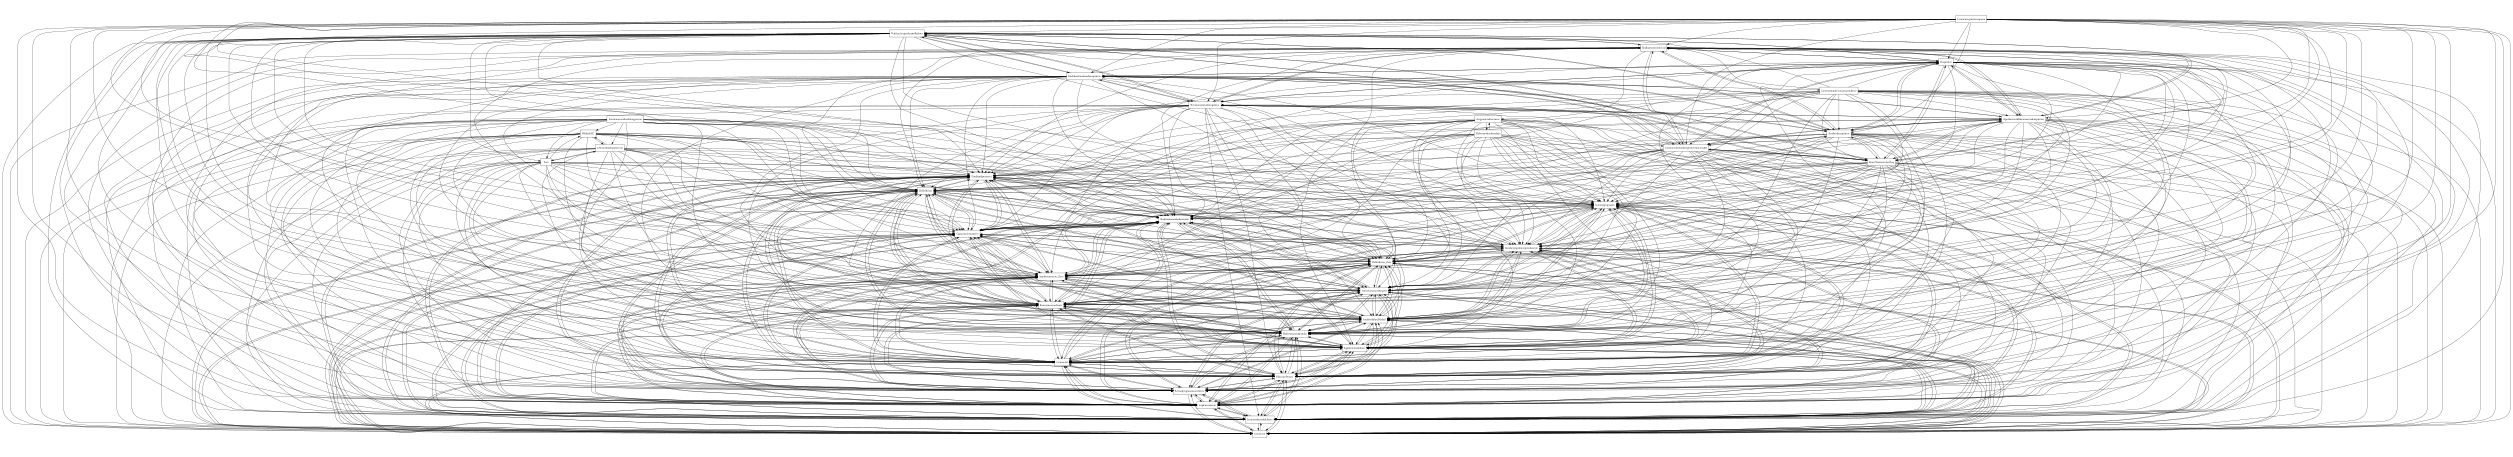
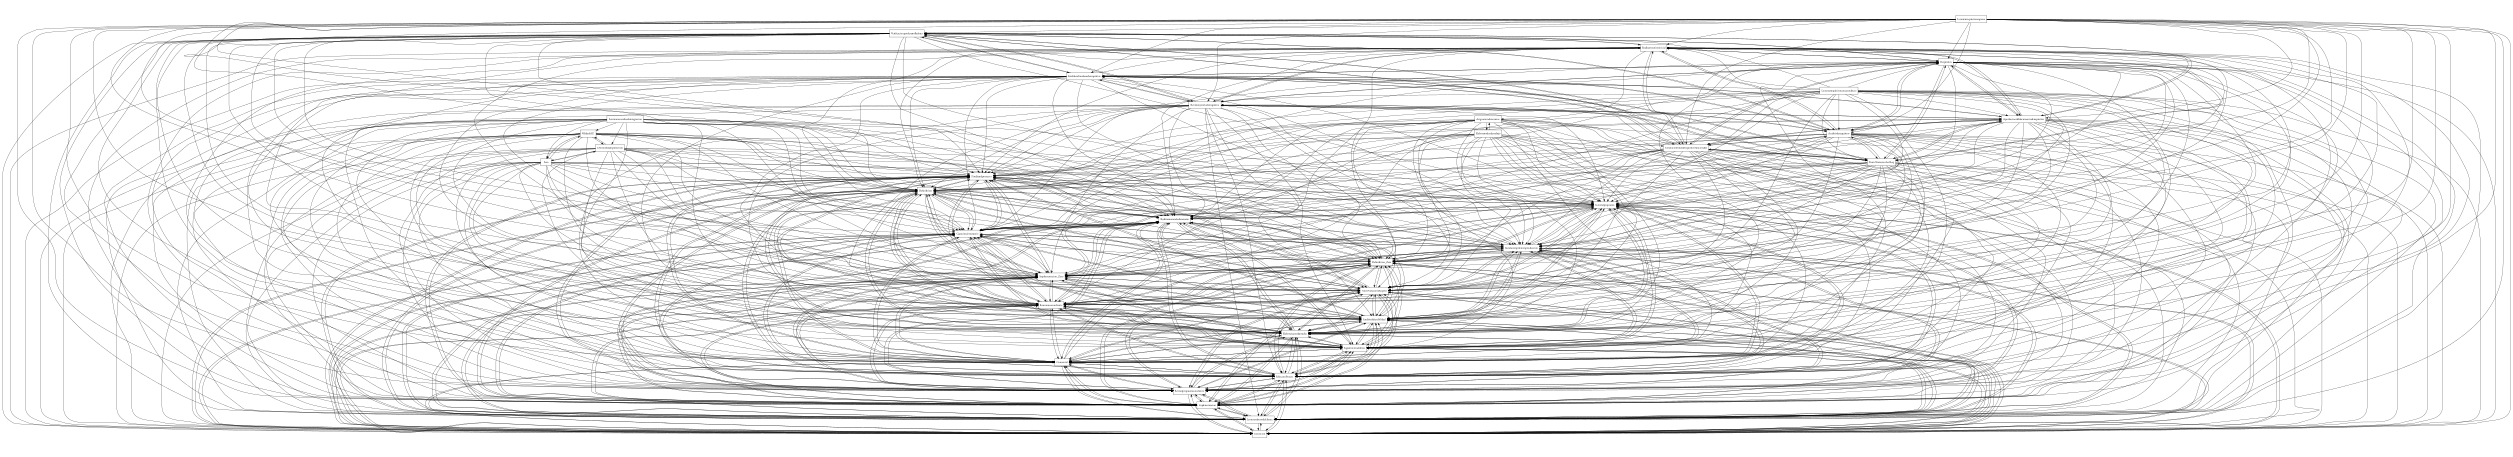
(528, 39) -> (562, 143)
(1460, 83) -> (1462, 83)
(260, 232) -> none
